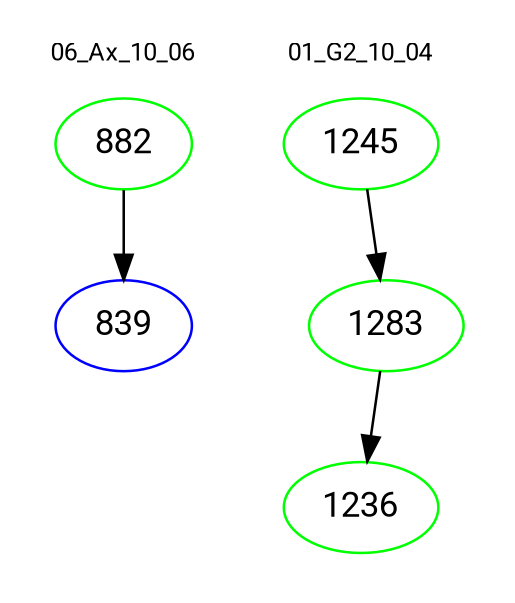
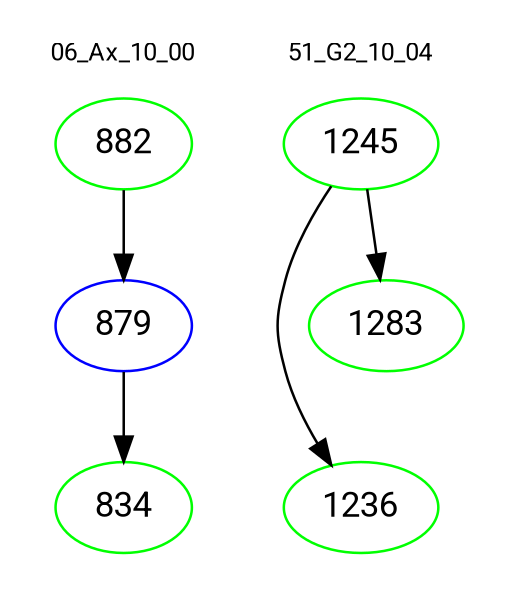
(124, 54) -> (124, 54)
(361, 54) -> (361, 54)
(124, 326) -> (124, 326)
(376, 403) -> (278, 313)
none -> (124, 508)
